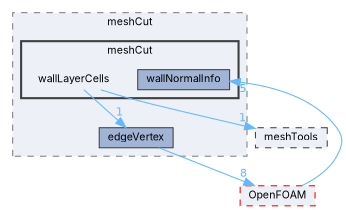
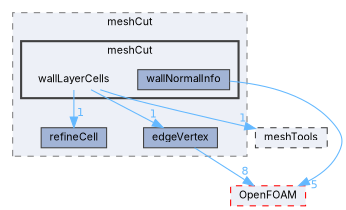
(326, 116) -> (318, 110)
none -> (74, 138)
